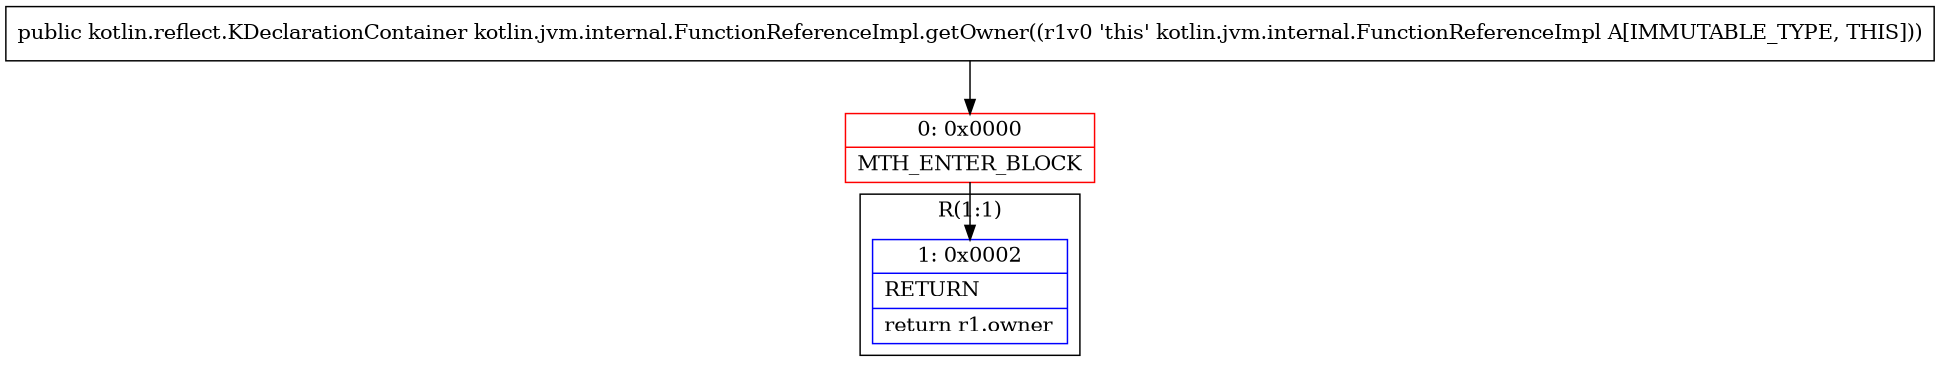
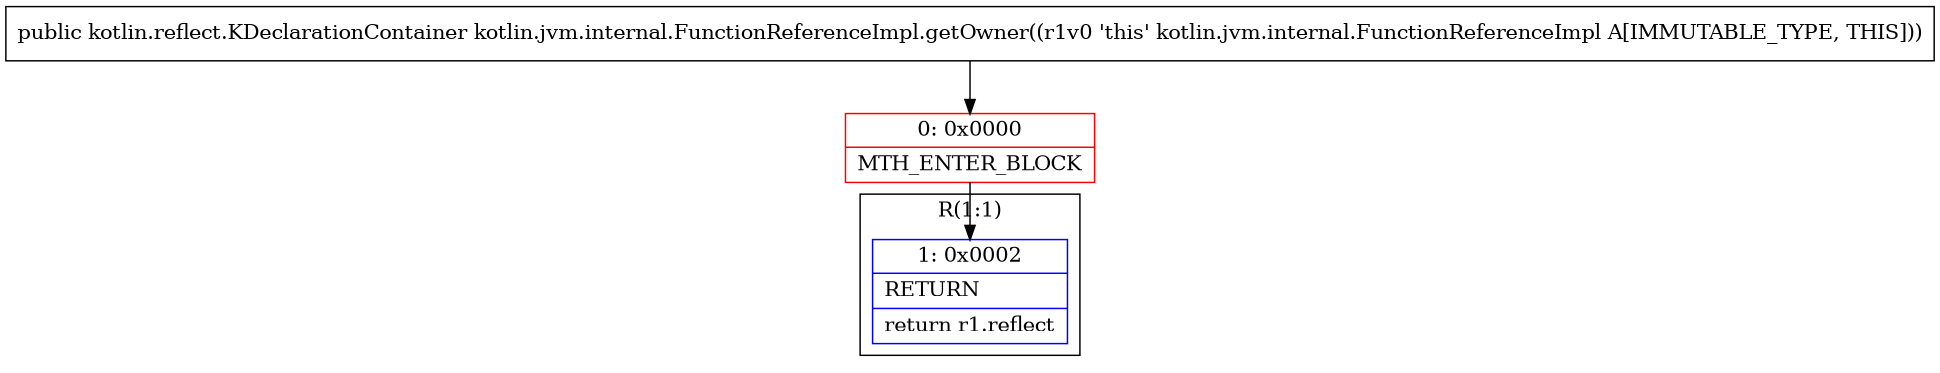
(969, 325) -> (970, 325)
